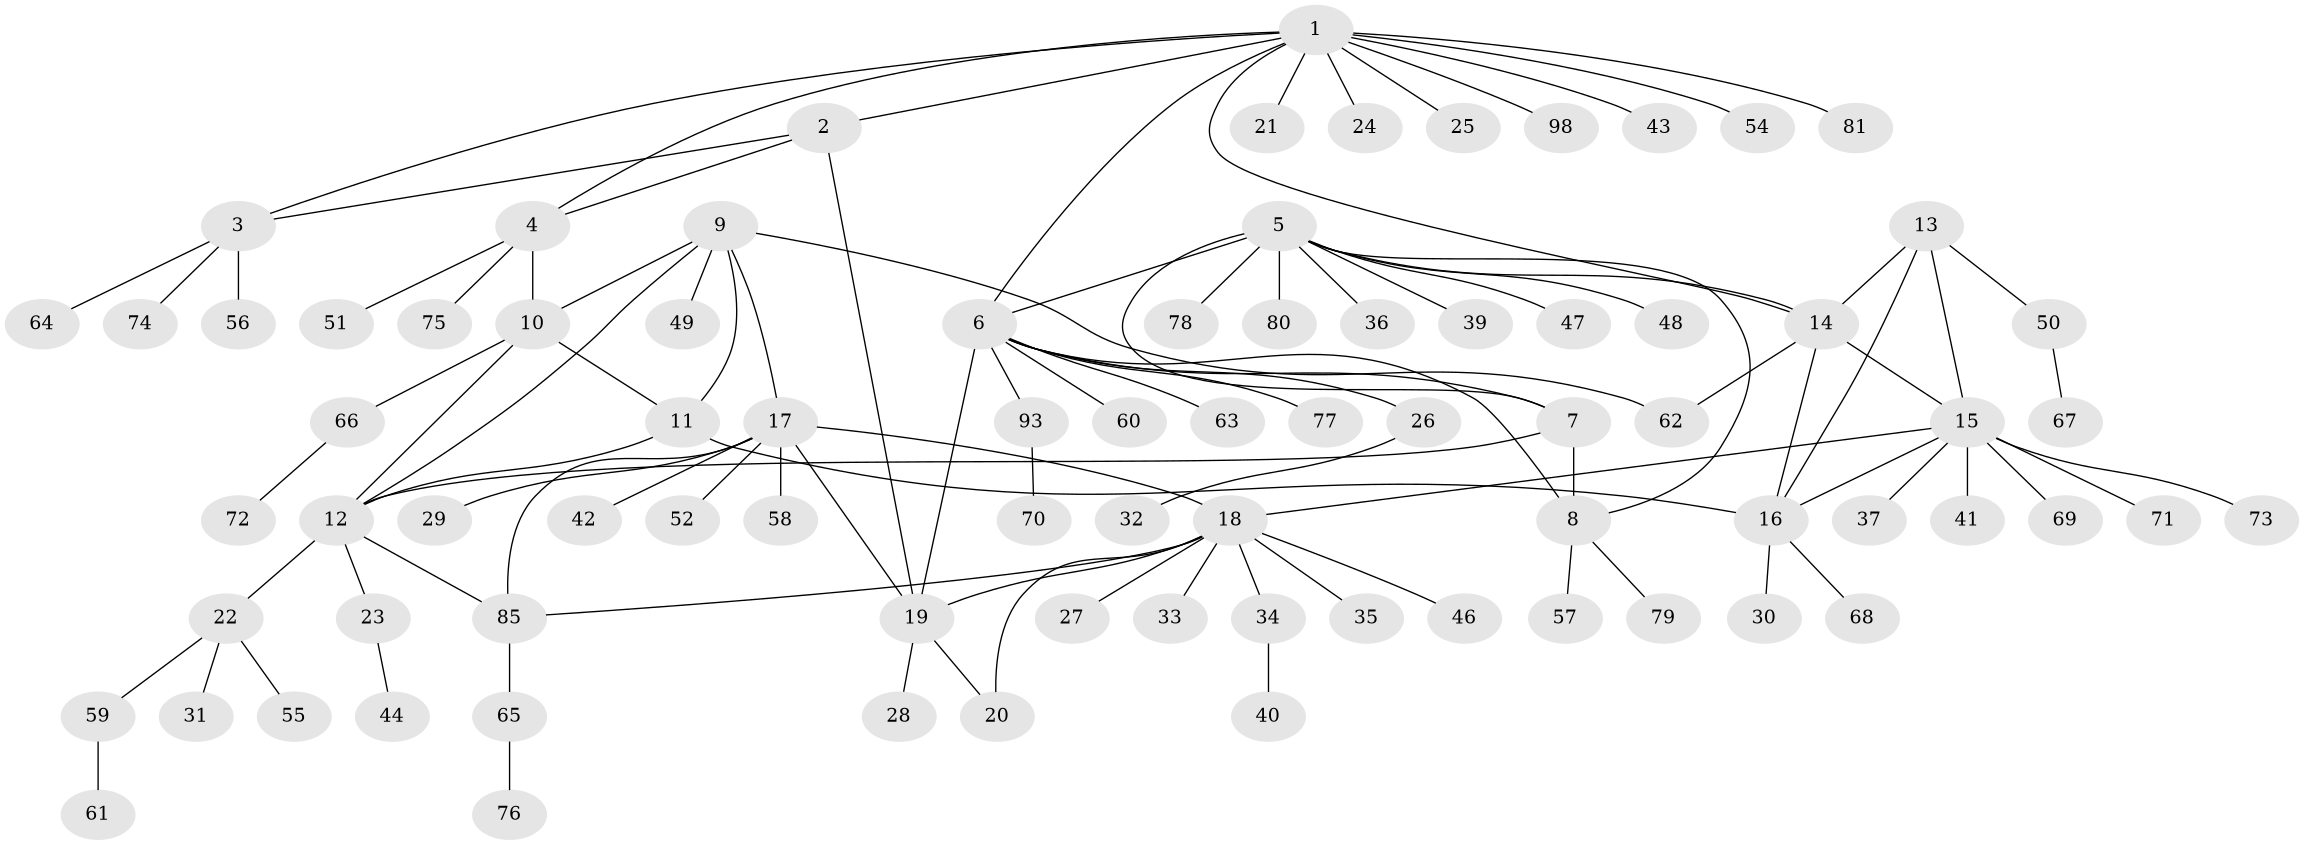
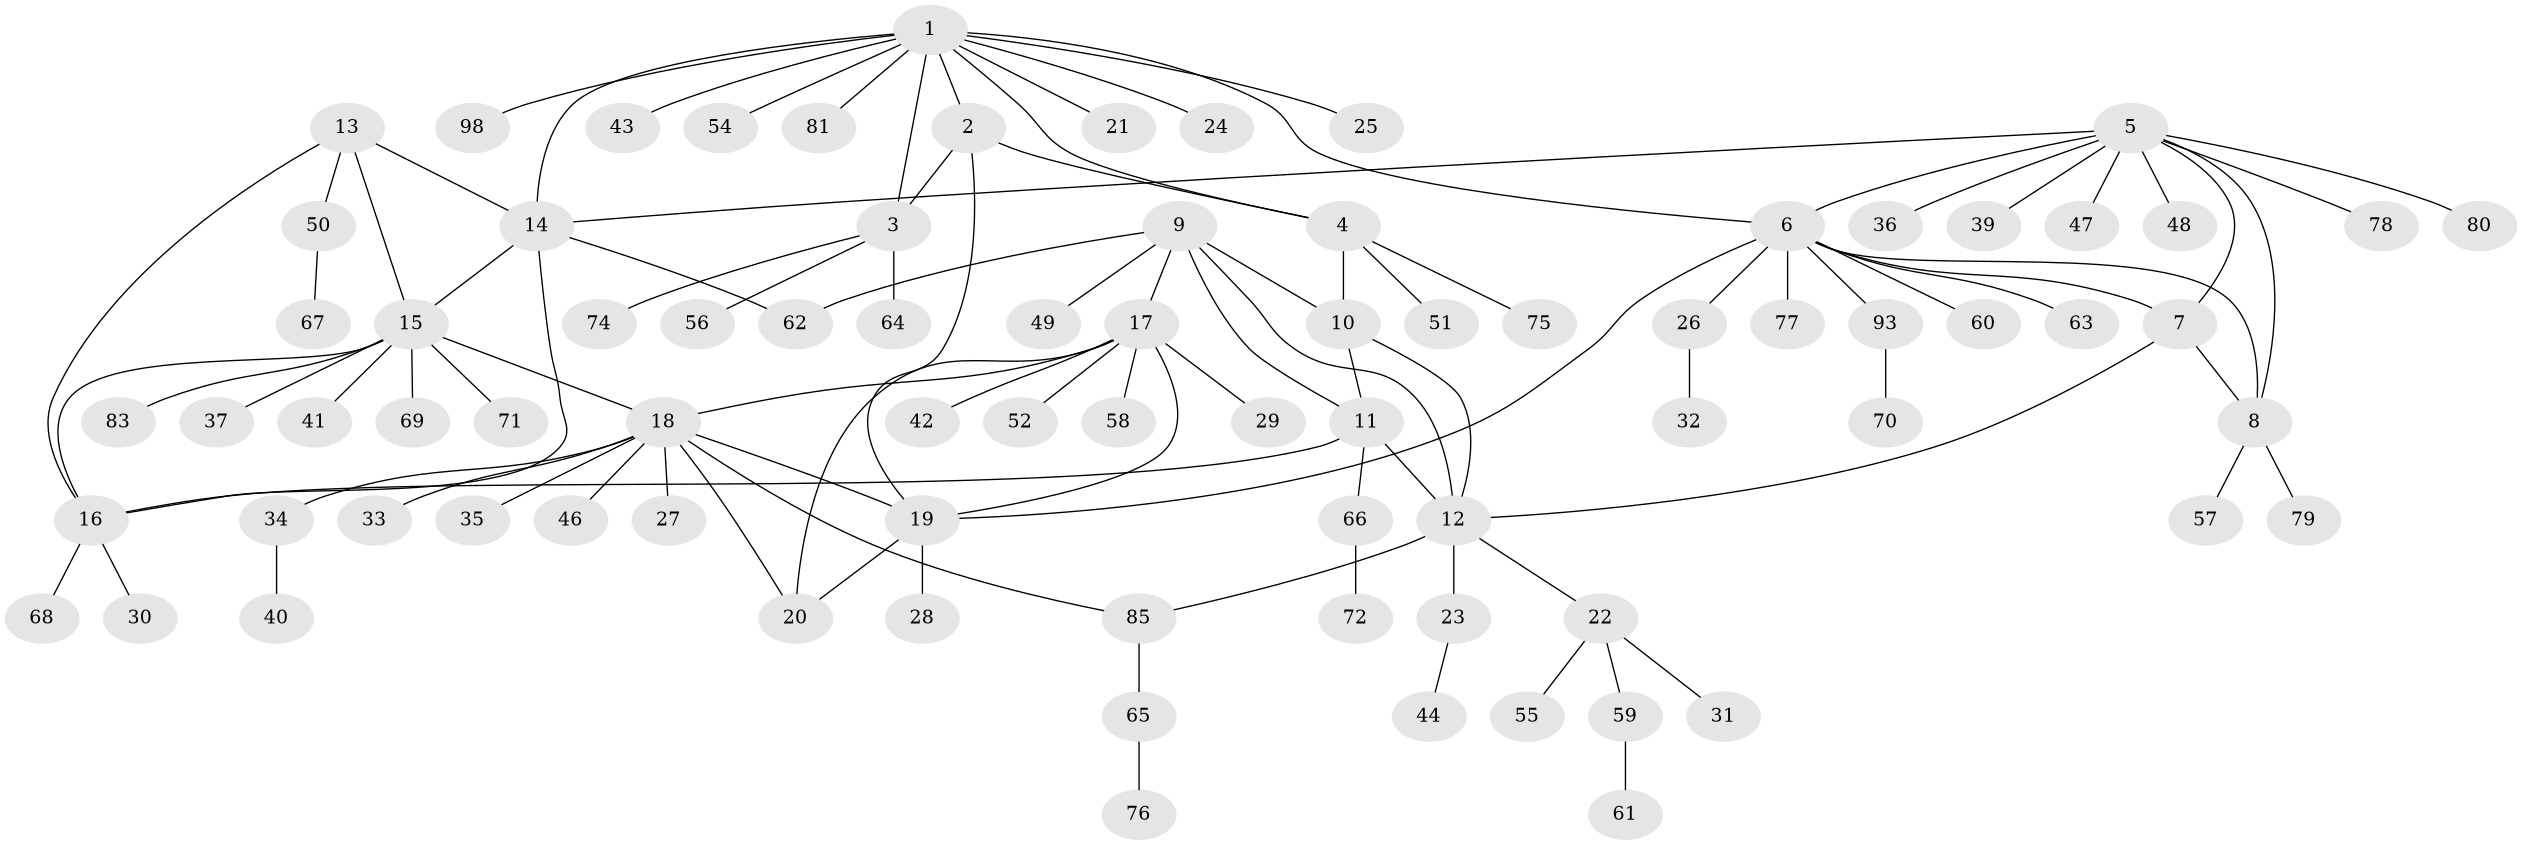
(440, 373) -> (1361, 473)
(613, 459) -> (854, 418)
(2262, 520) -> (119, 422)
